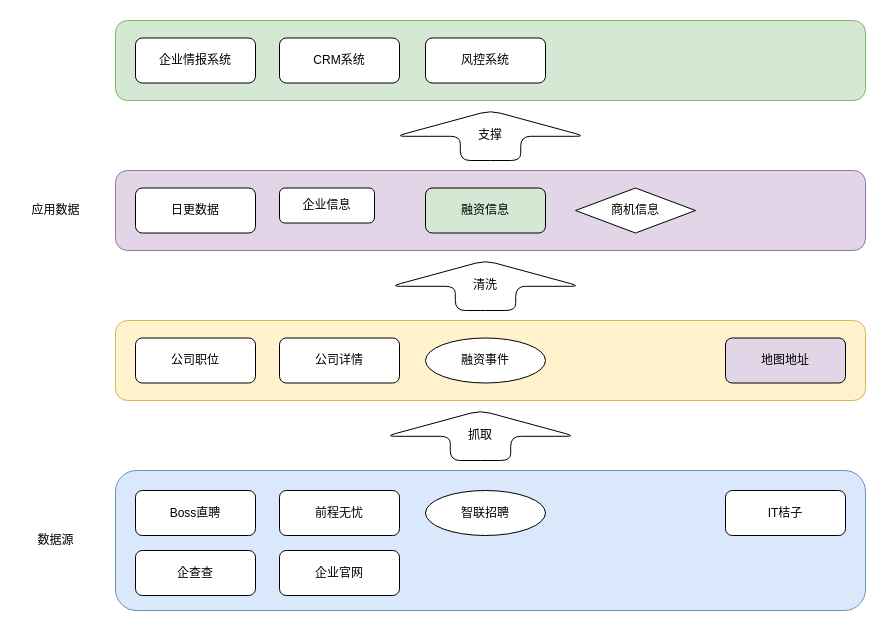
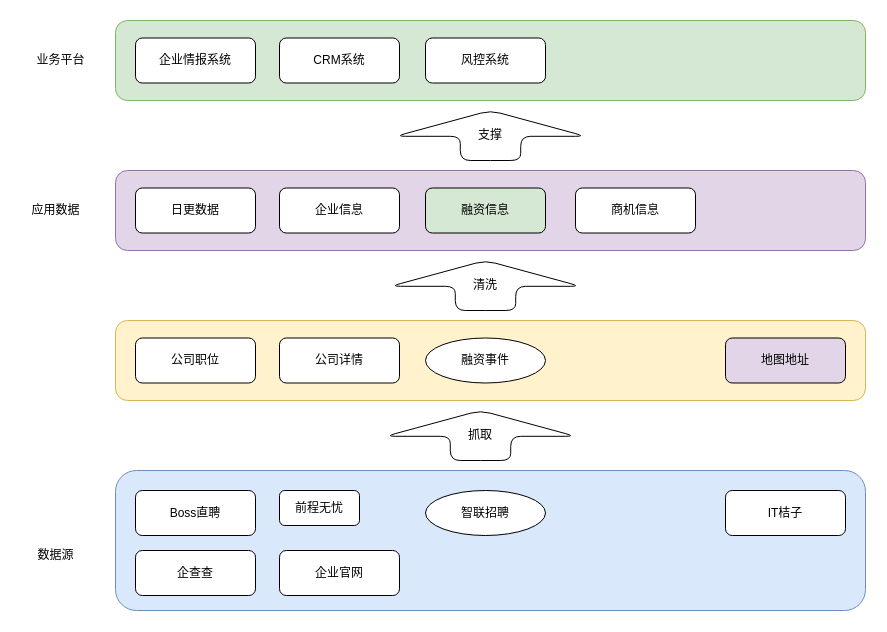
none -> (61, 61)
(327, 206) -> (340, 211)
(636, 211) -> (636, 211)
(340, 513) -> (320, 508)
(56, 541) -> (56, 556)
